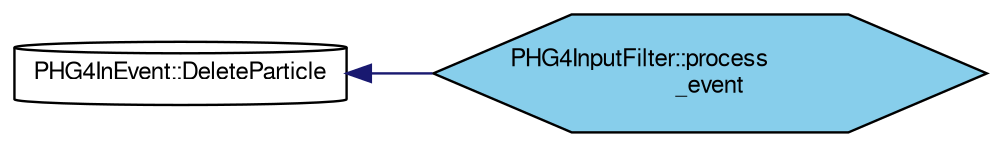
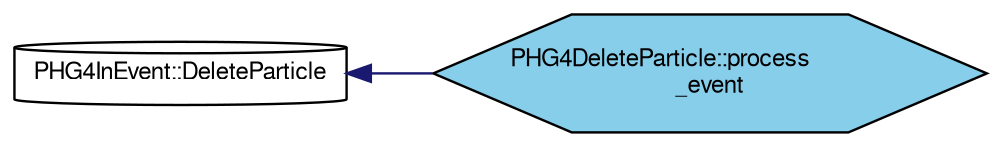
(710, 73) -> (710, 73)
